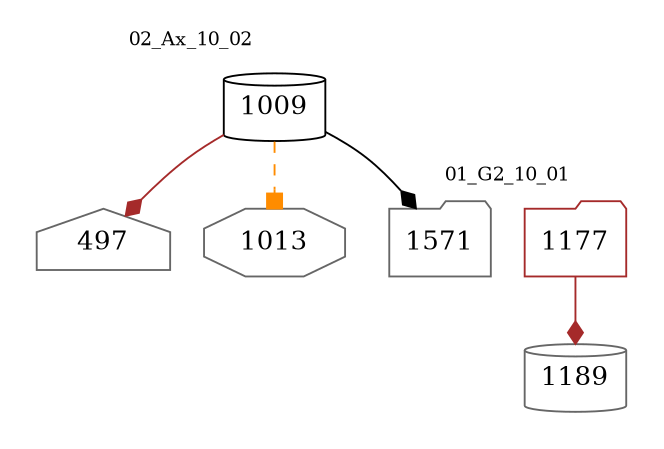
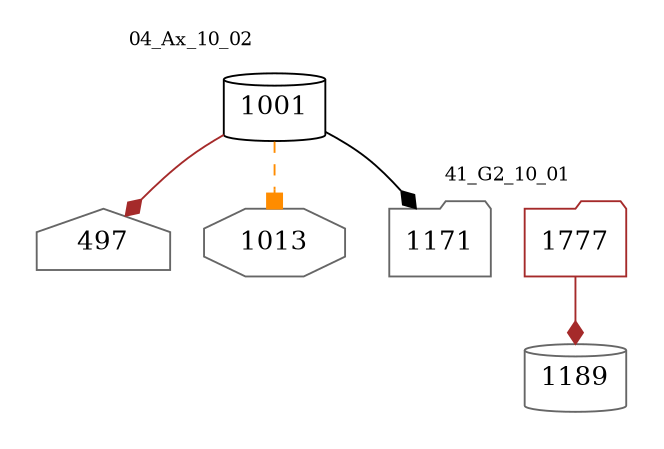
(191, 40) -> (191, 40)
(275, 107) -> (275, 107)
(508, 176) -> (508, 176)
(440, 243) -> (440, 243)
(575, 243) -> (575, 243)
